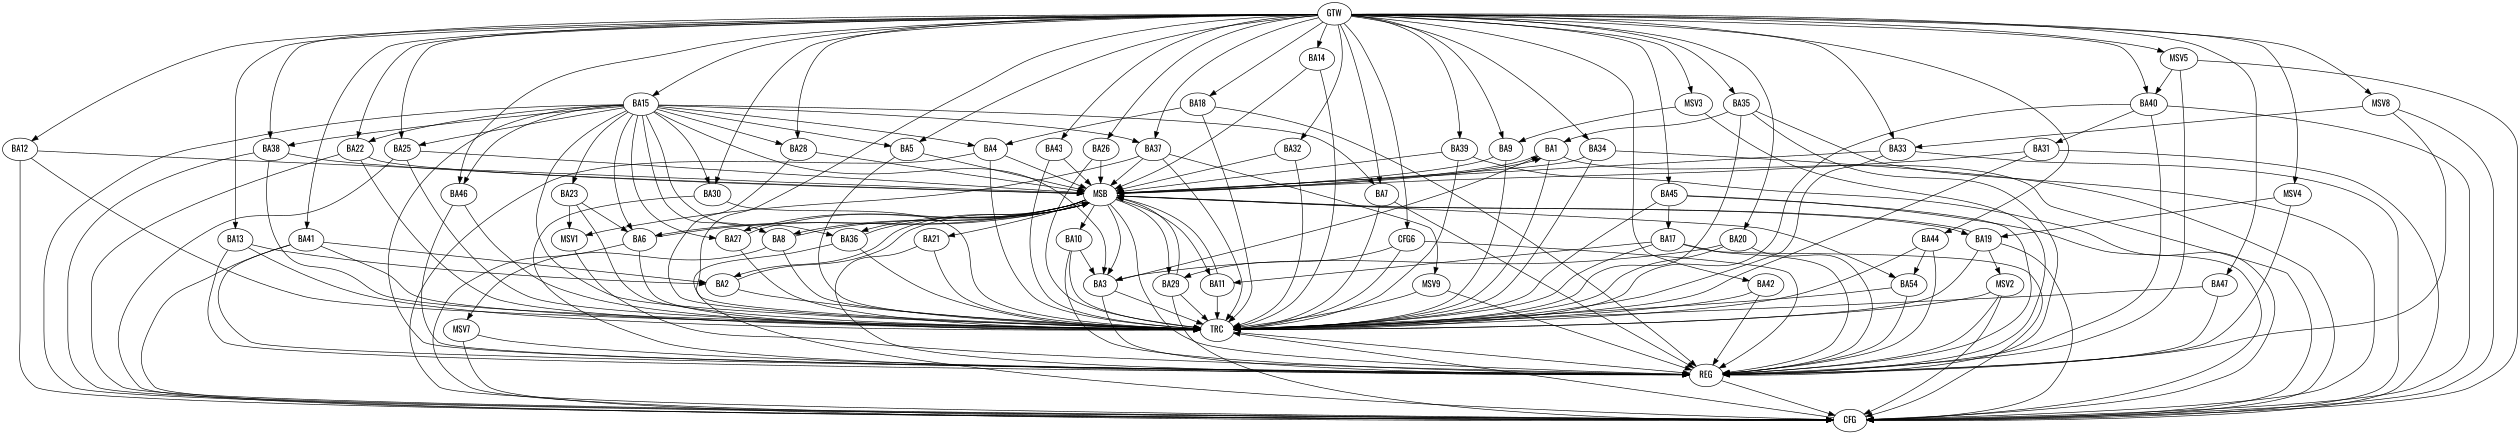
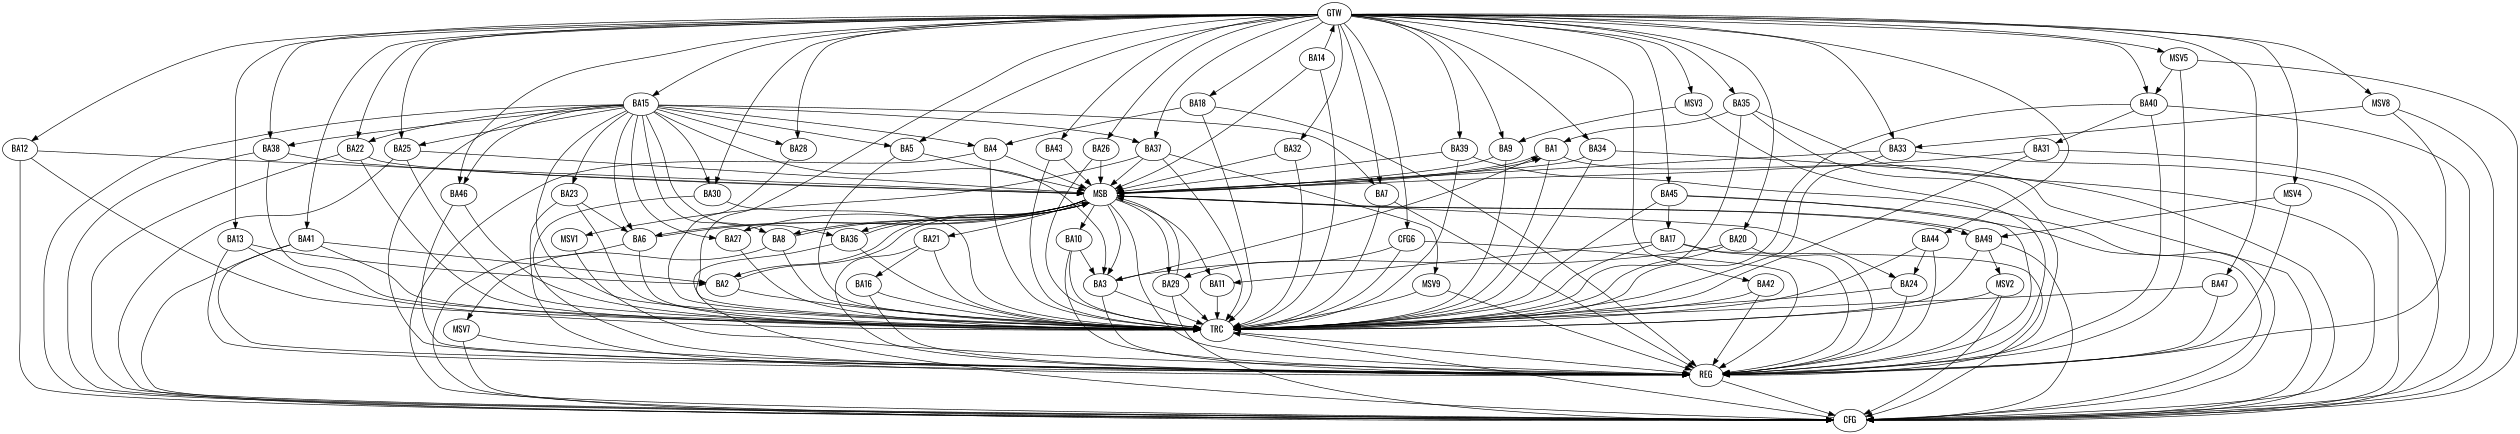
(1323, 33) -> (1329, 40)
(960, 174) -> none
(569, 211) -> (1048, 371)
(915, 216) -> none
(1182, 222) -> none
(1984, 240) -> (1984, 240)
none -> (864, 285)
(1909, 285) -> (1909, 285)
